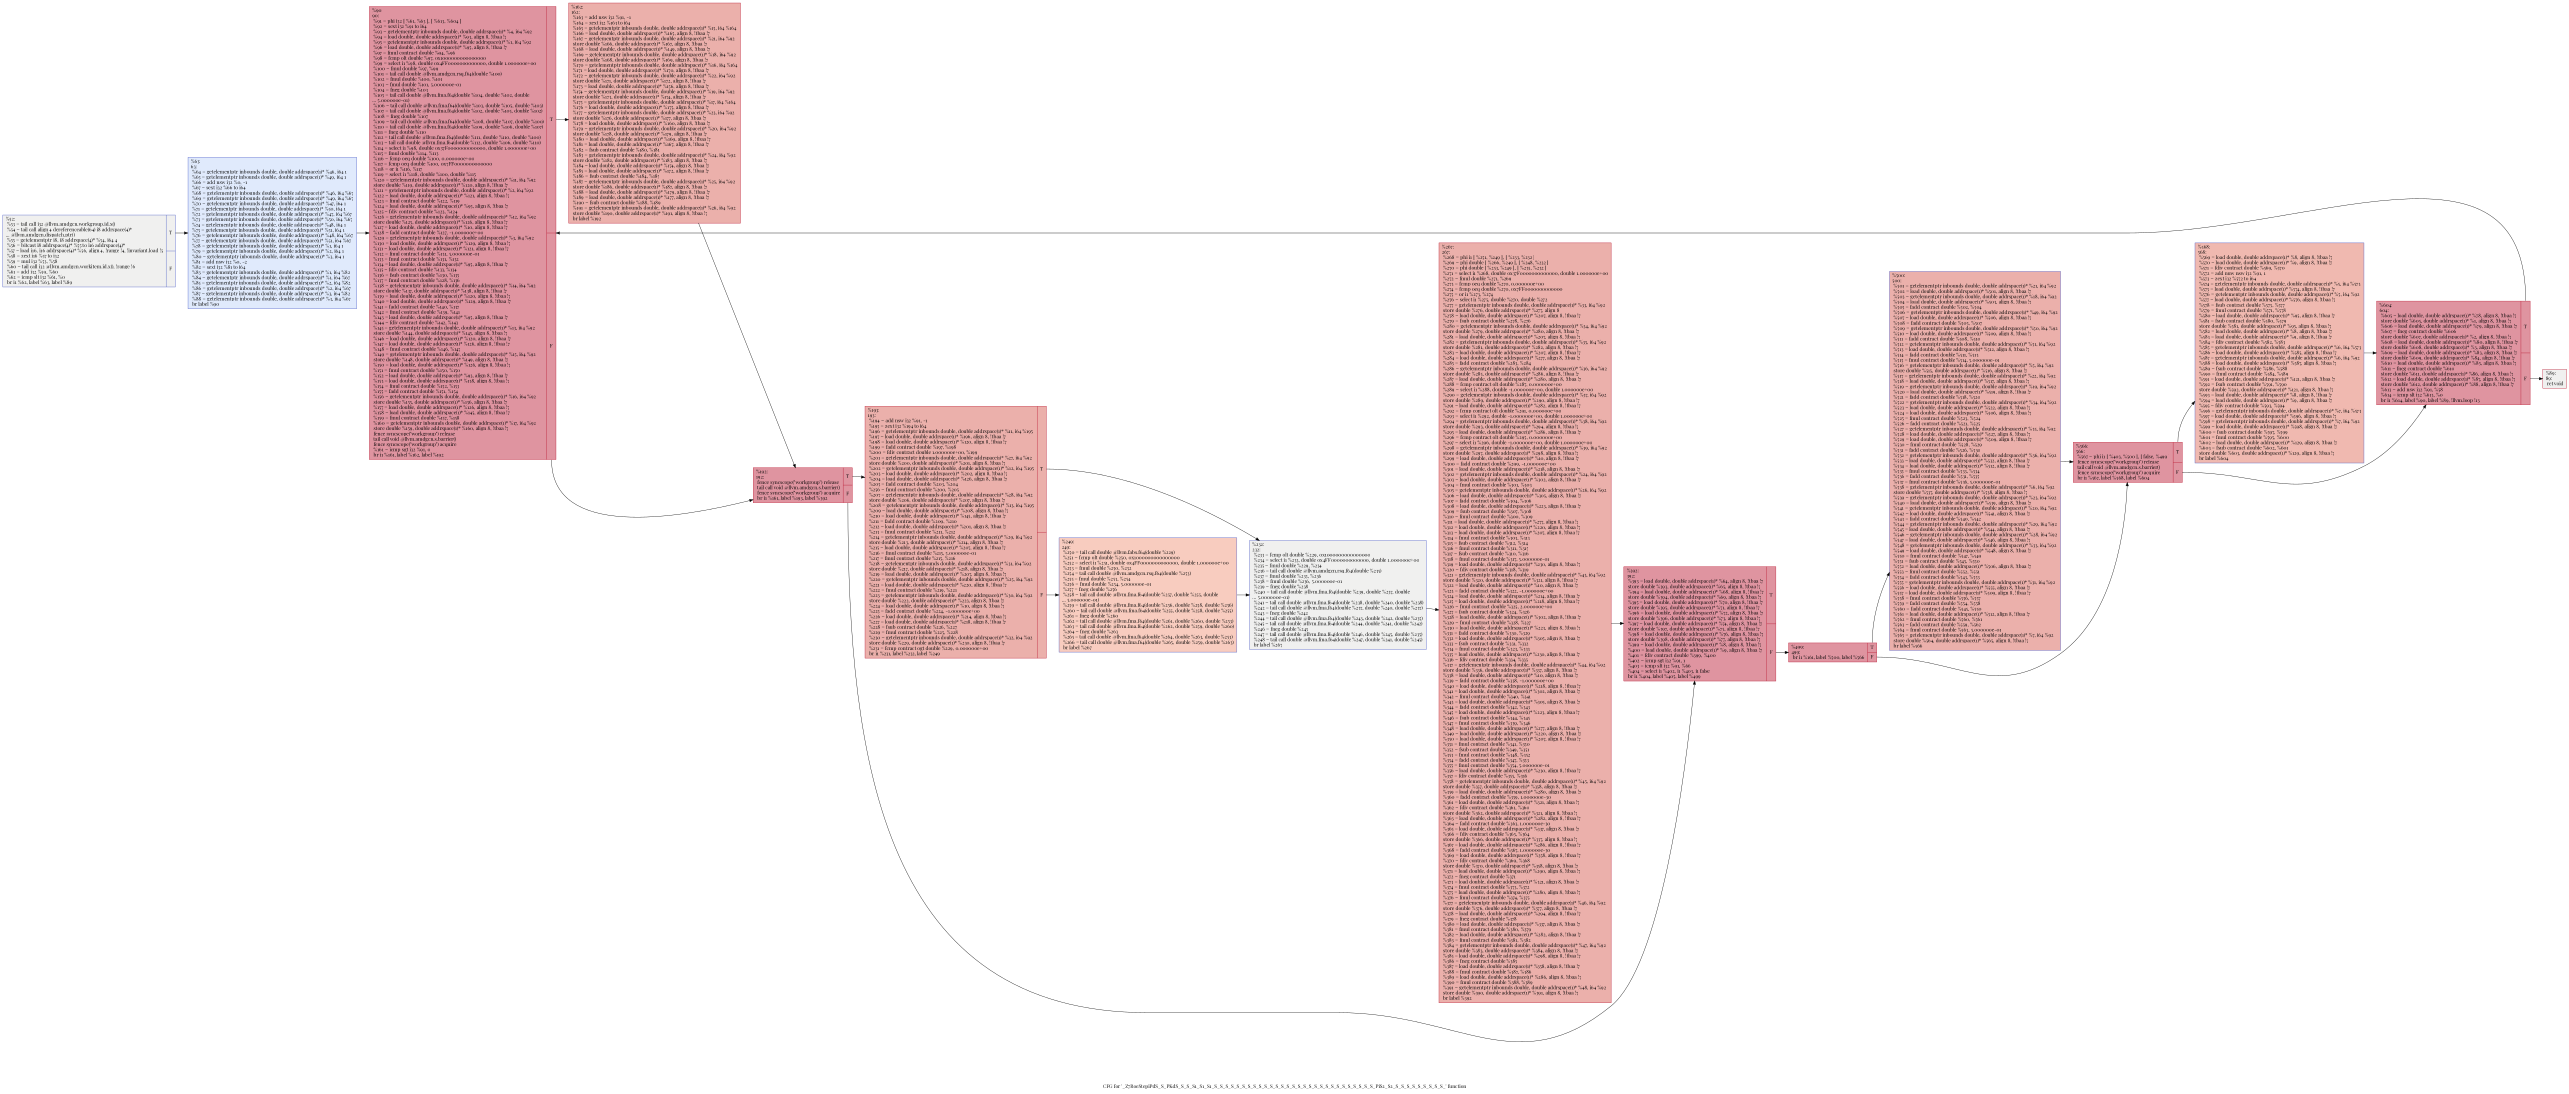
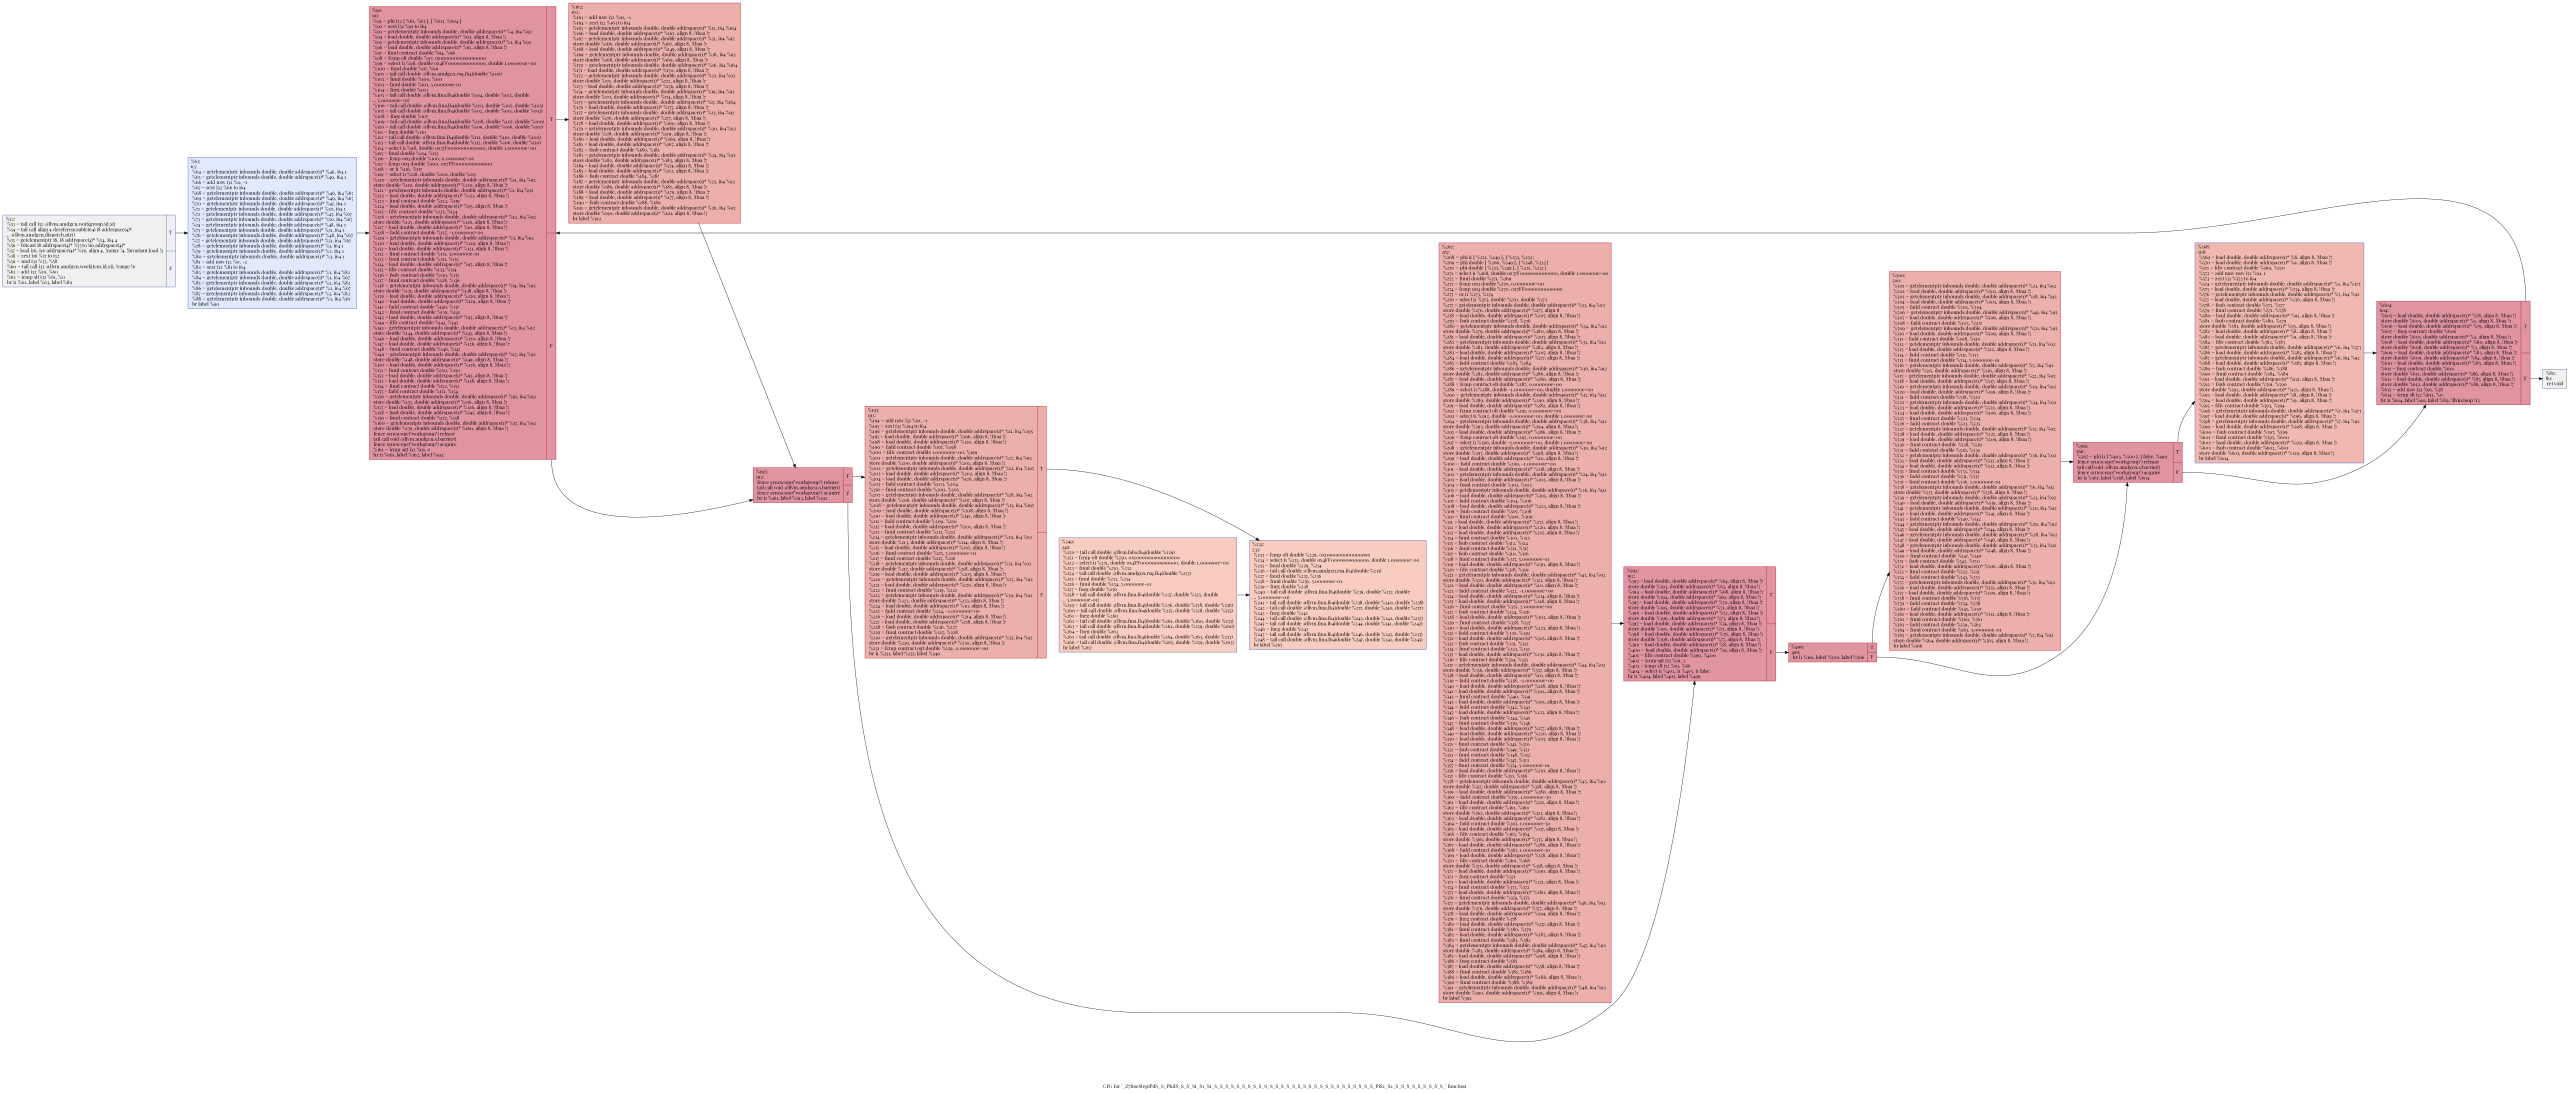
(2555, 379) -> (2555, 379)
(1975, 461) -> (1975, 461)
(1051, 595) -> none
(1338, 595) -> (1338, 595)
(1431, 609) -> none
